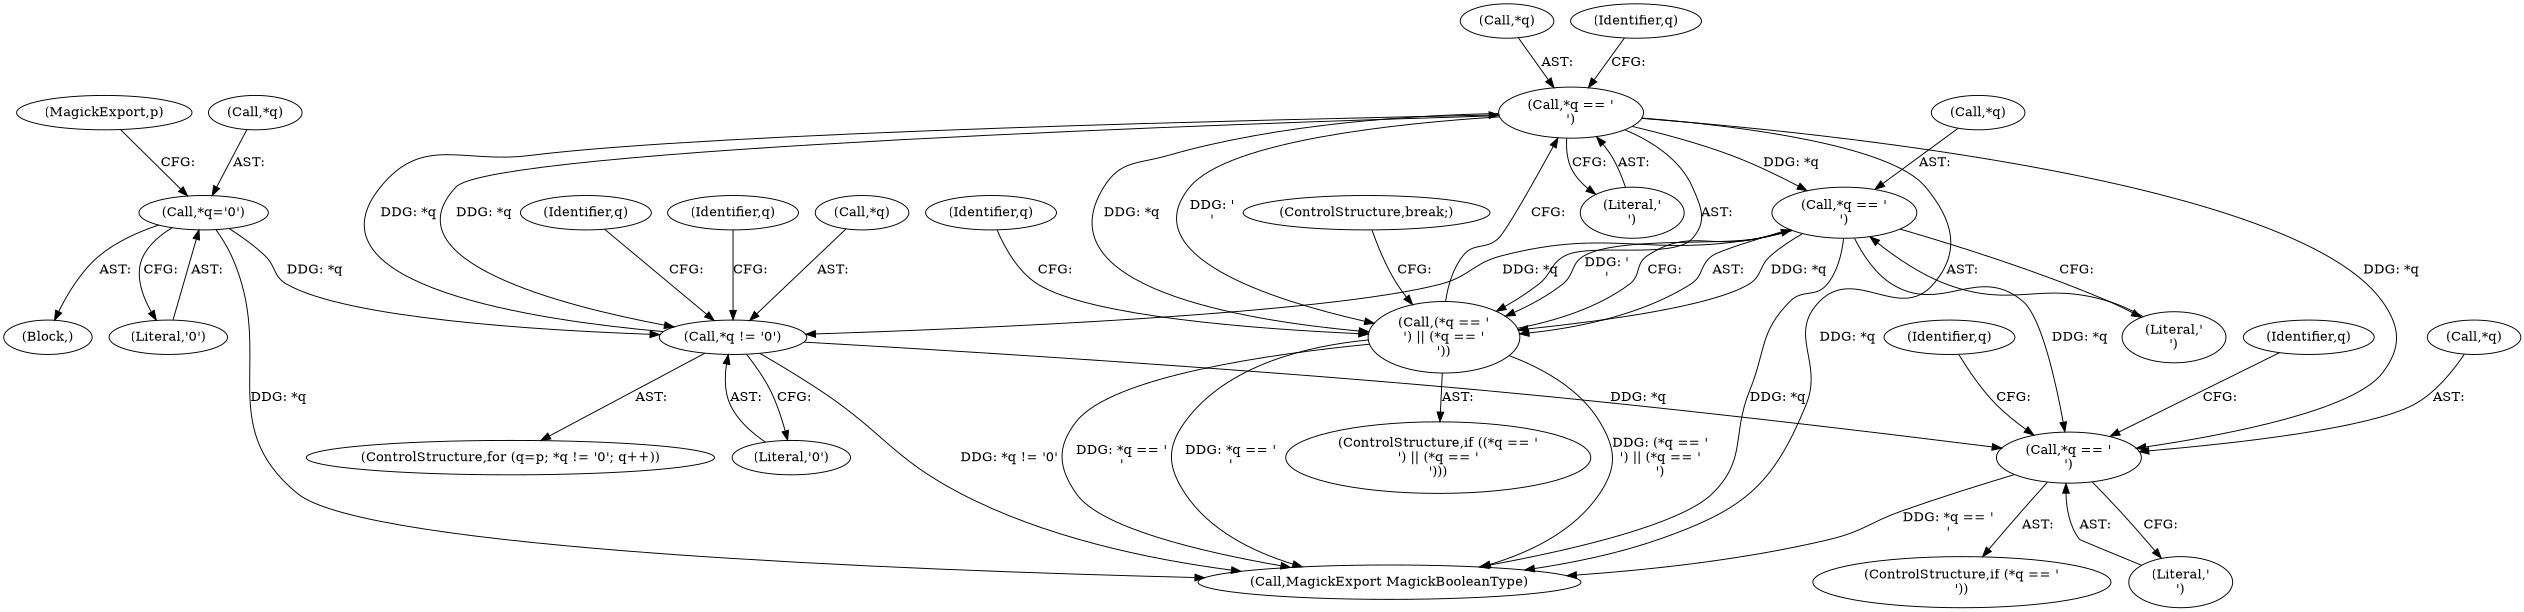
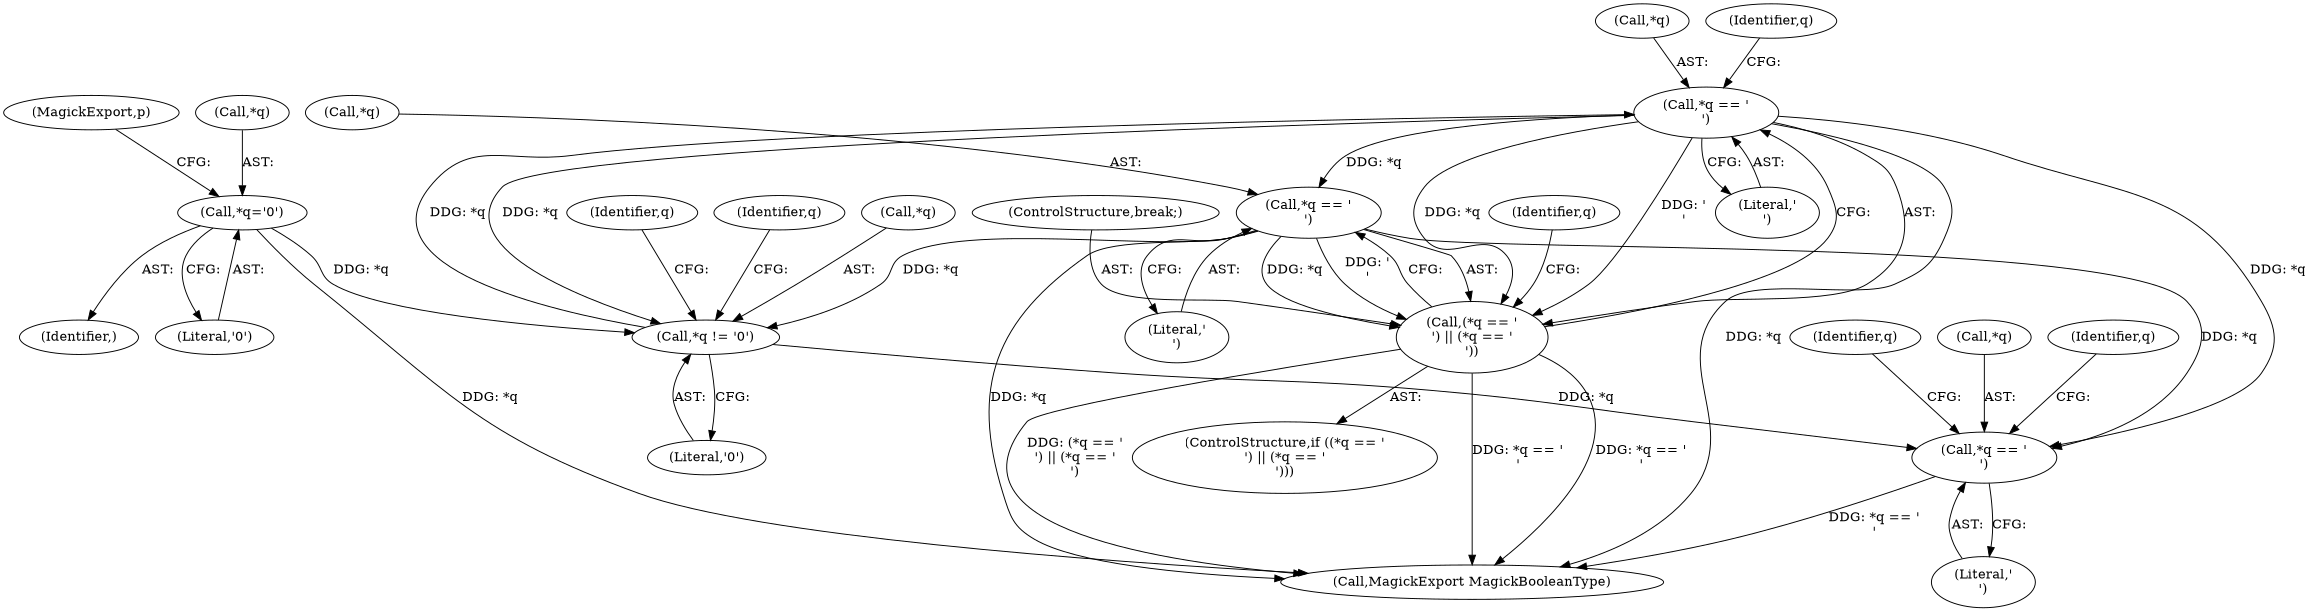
(1417, 270) -> (1120, 270)
(48, 337) -> (79, 337)
(510, 458) -> none
(978, 502) -> none
(1962, 582) -> none
